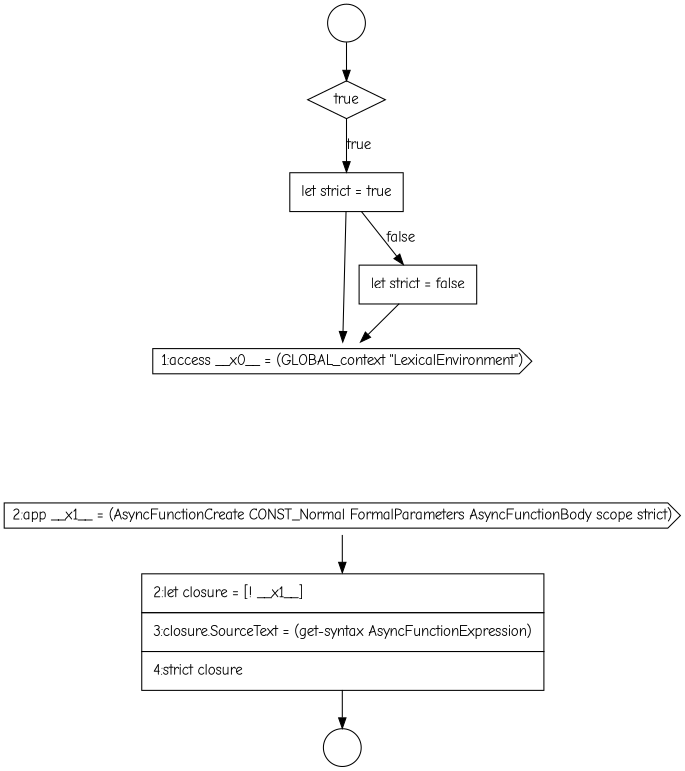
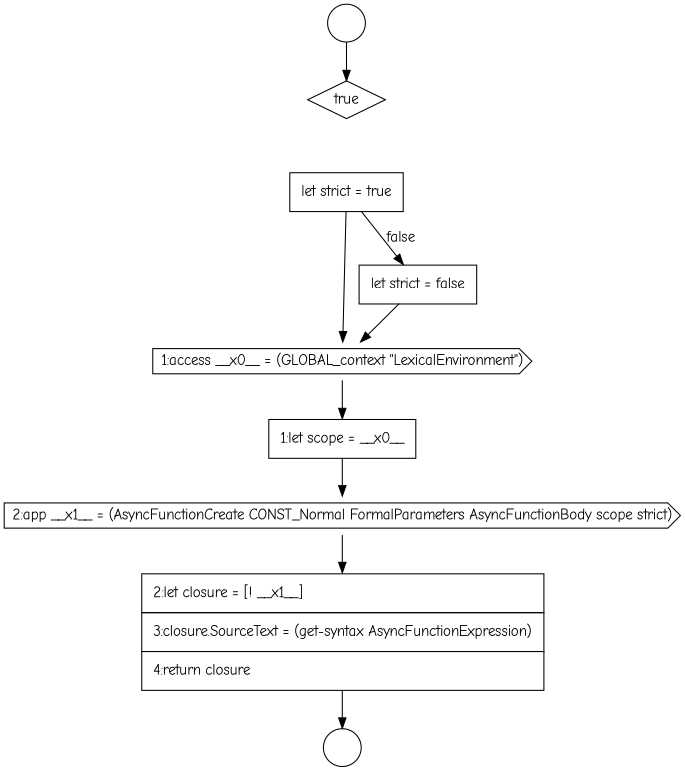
(346, 140) -> none
none -> (342, 438)
(198, 670) -> (202, 670)
